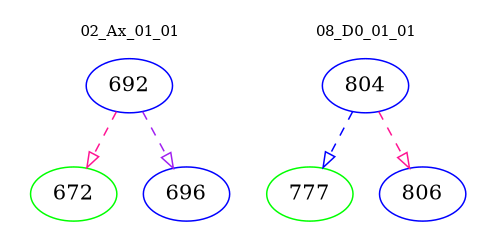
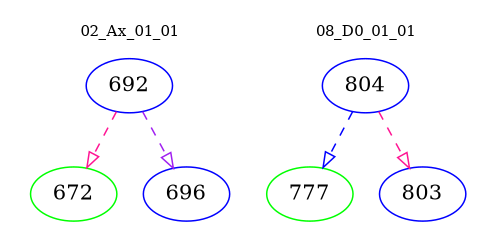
(423, 194) -> (423, 194)
